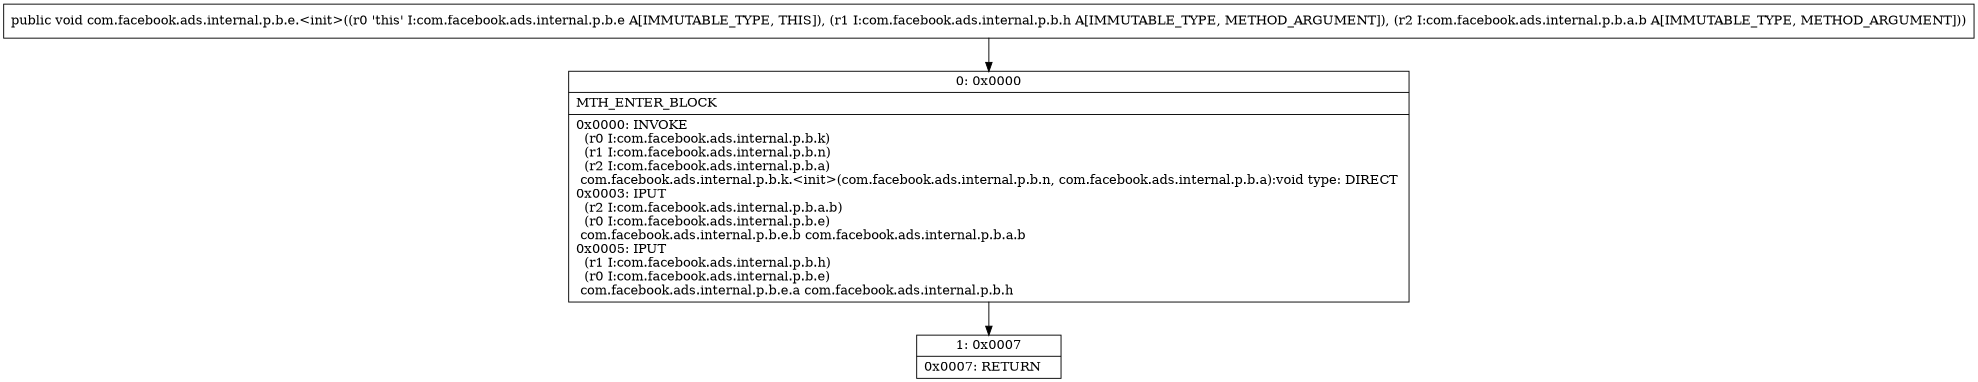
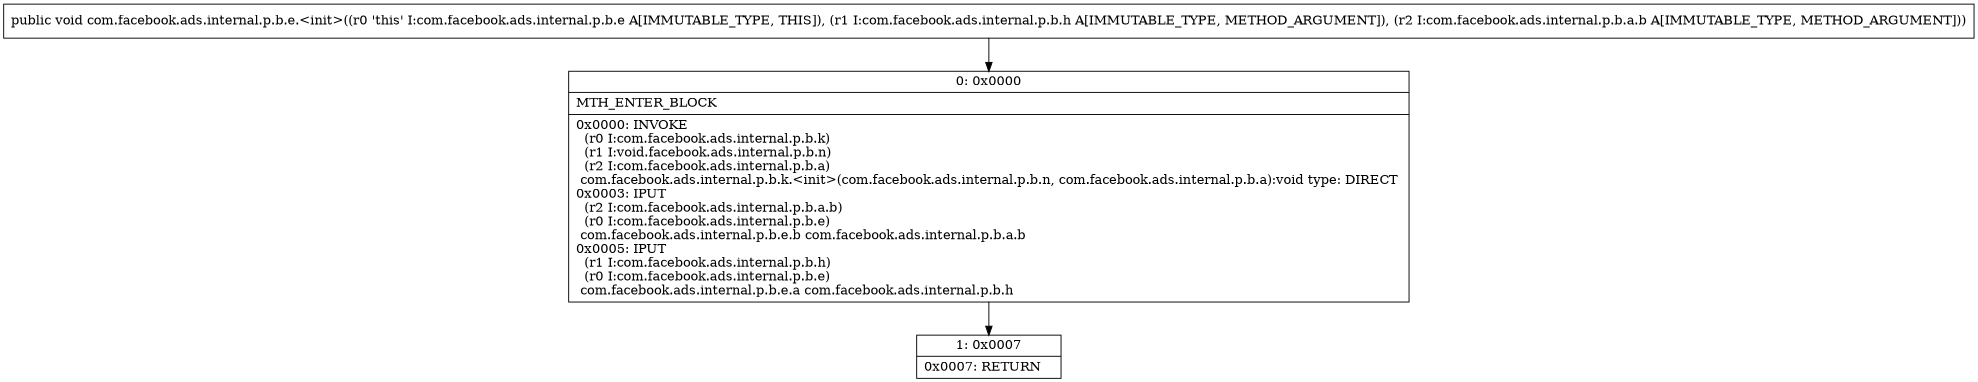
(703, 153) -> (704, 153)
